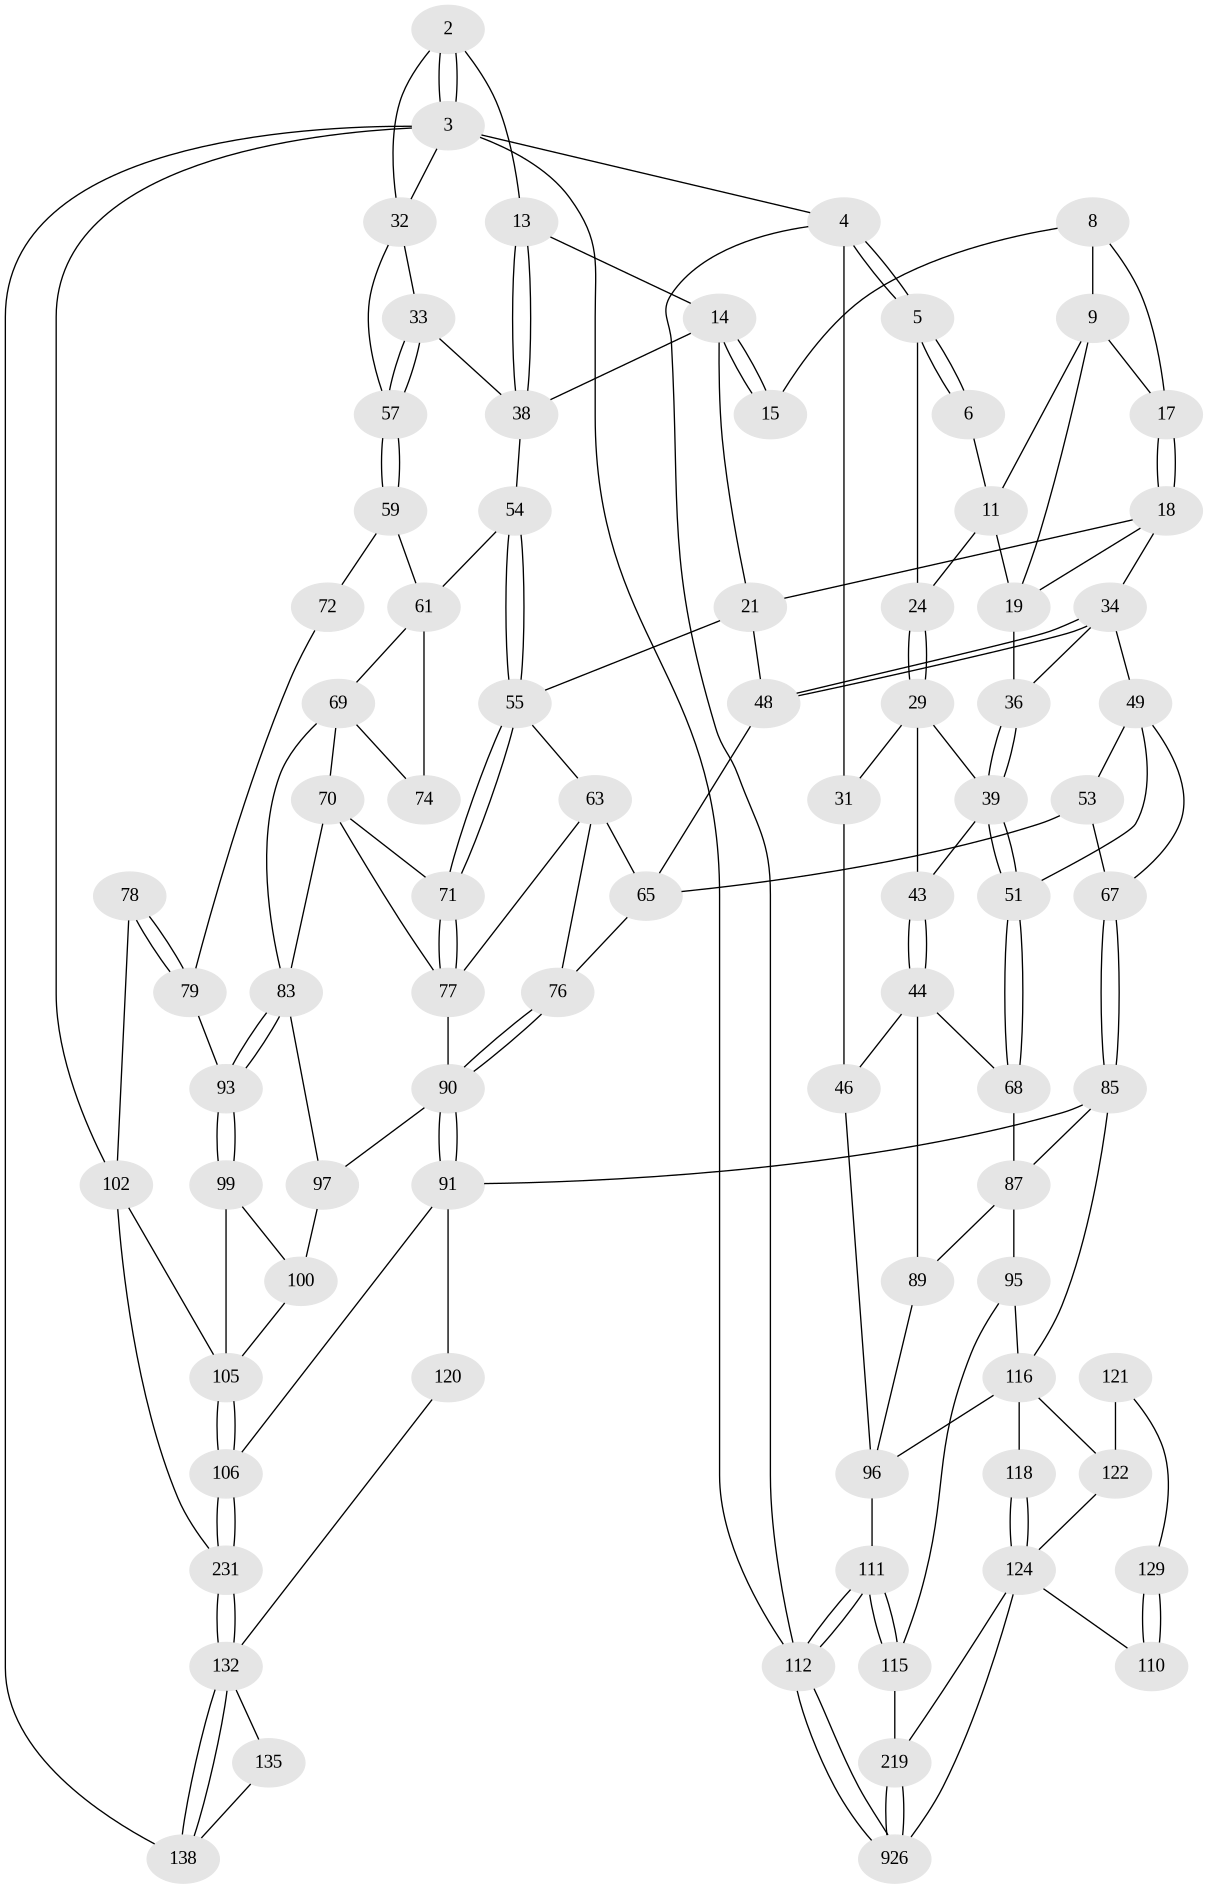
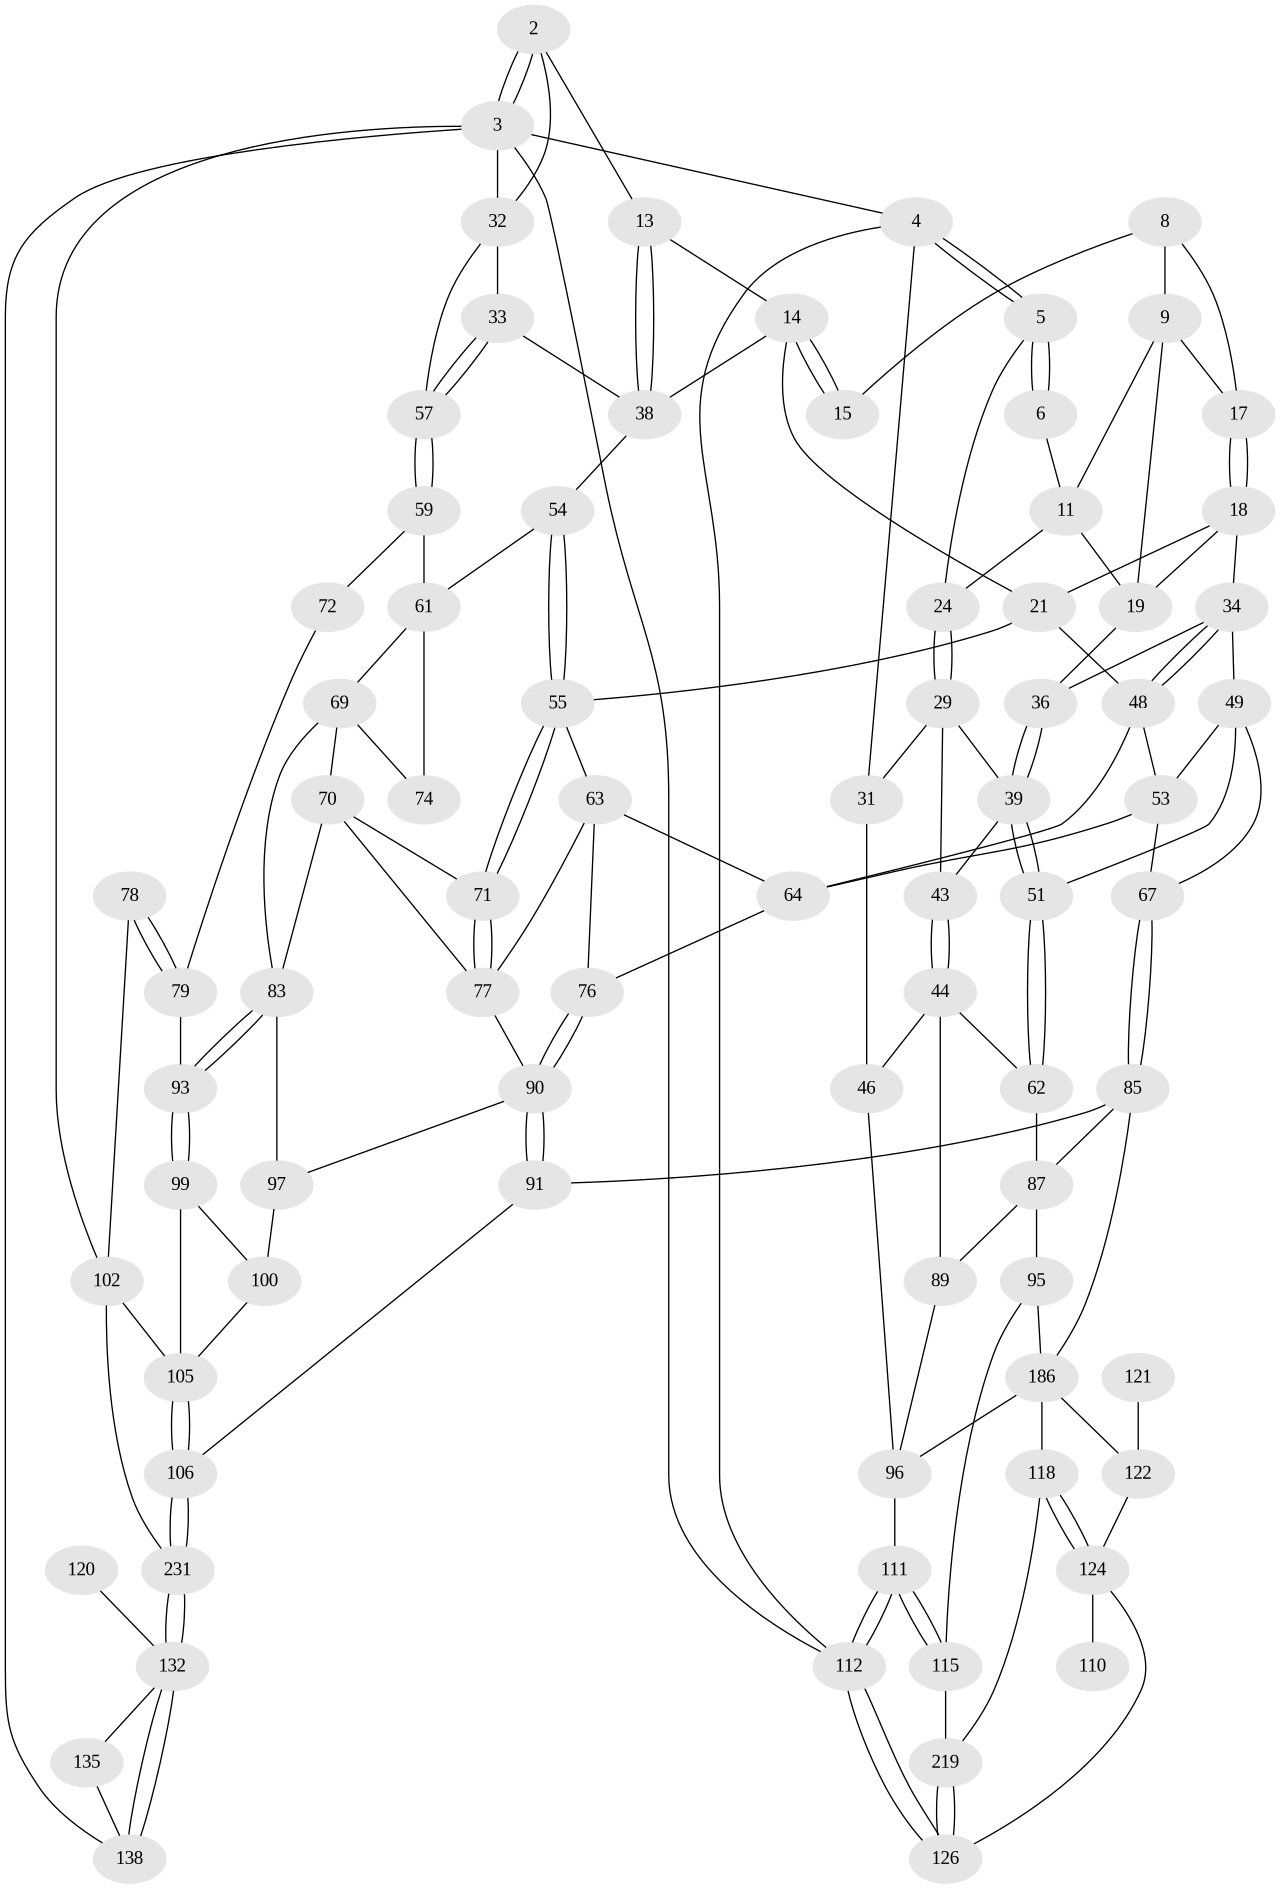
none -> (1150, 751)
(646, 896) -> (793, 896)
(1014, 1089) -> (1037, 1089)
(448, 1281) -> none
(1019, 1378) -> (1042, 1378)
(1152, 1570) -> none
(958, 1667) -> (1016, 1625)
(895, 1859) -> (946, 1859)
